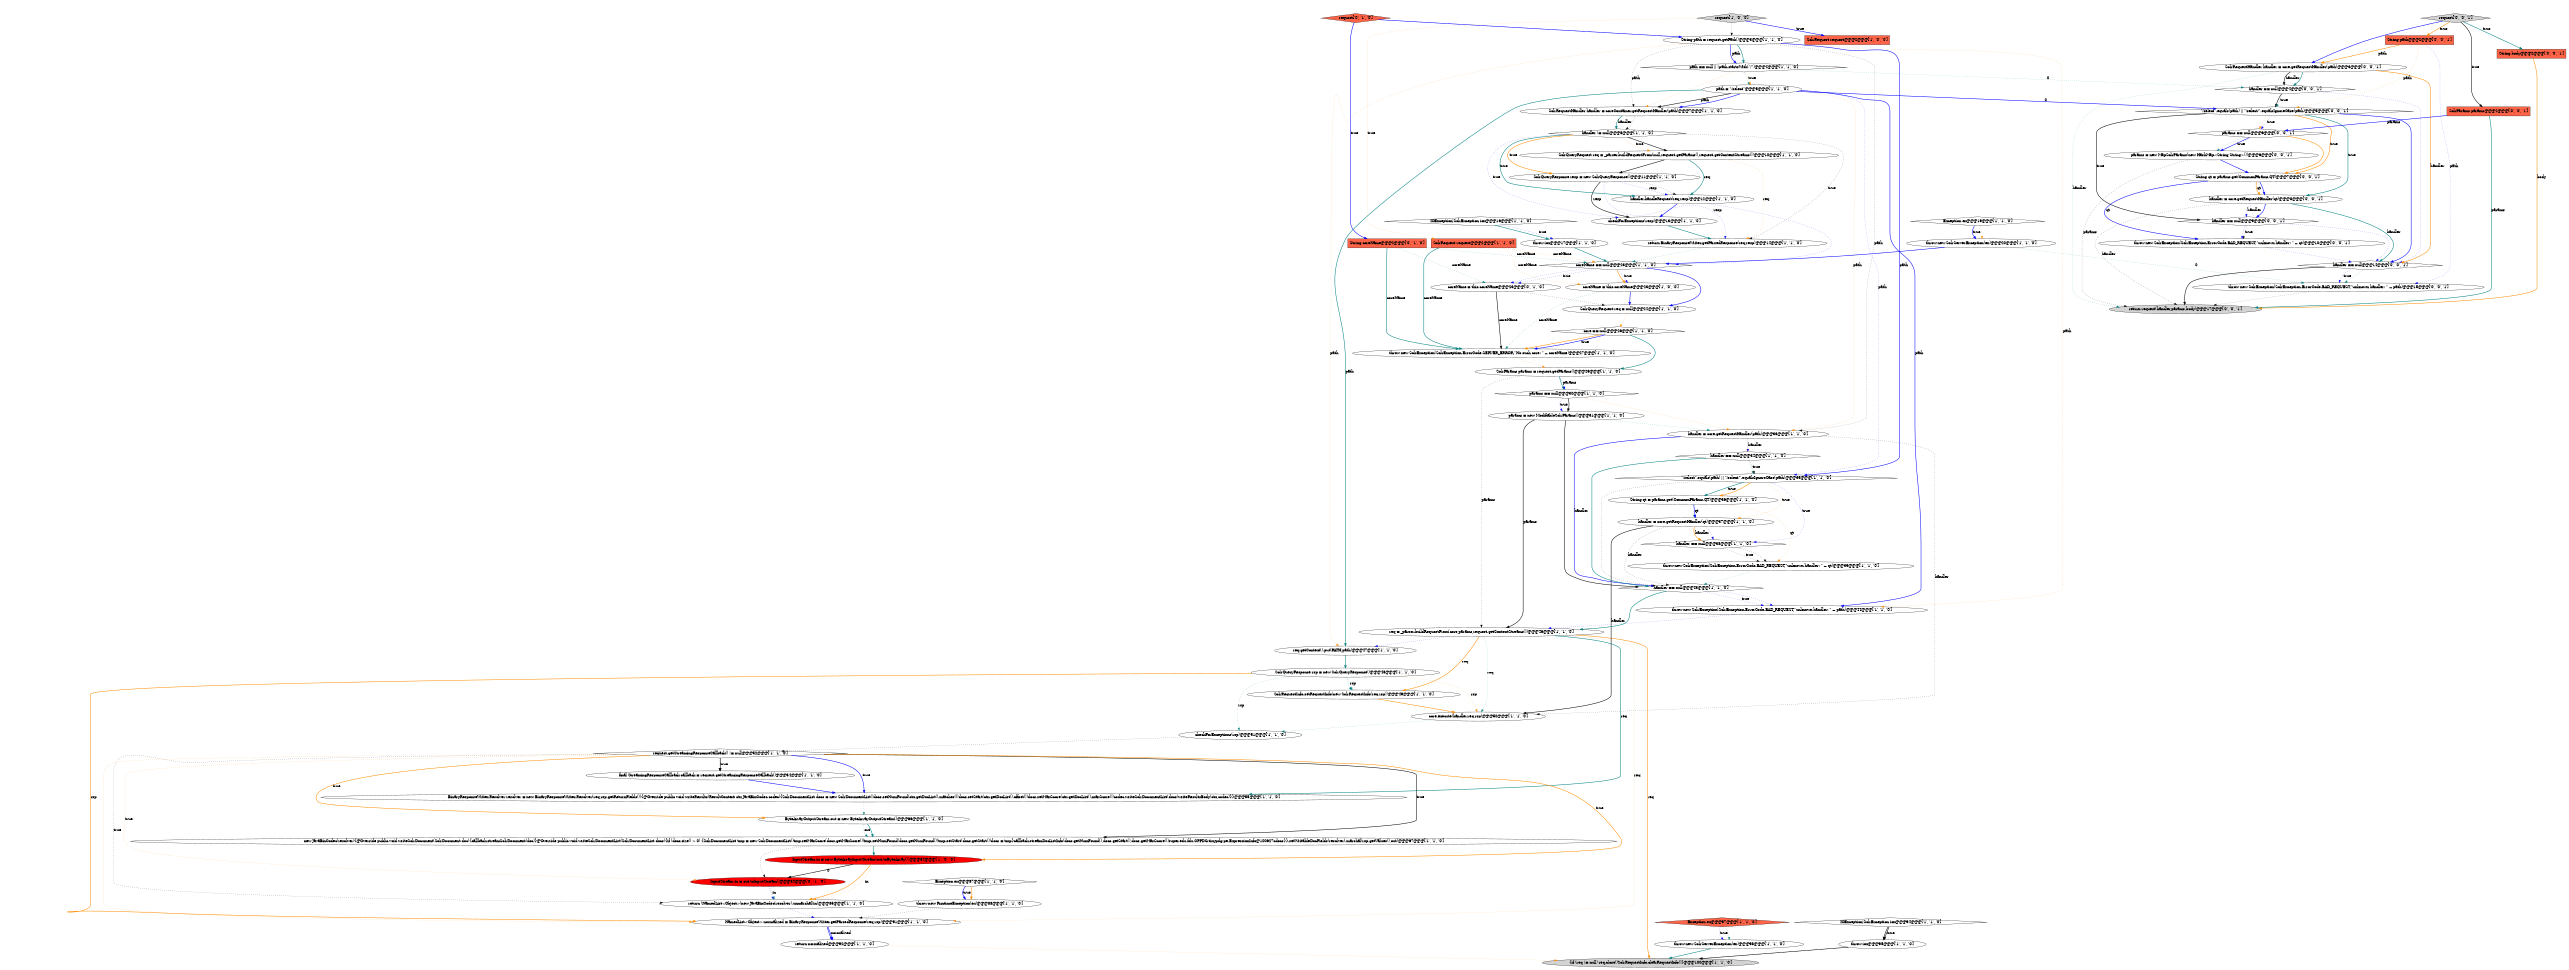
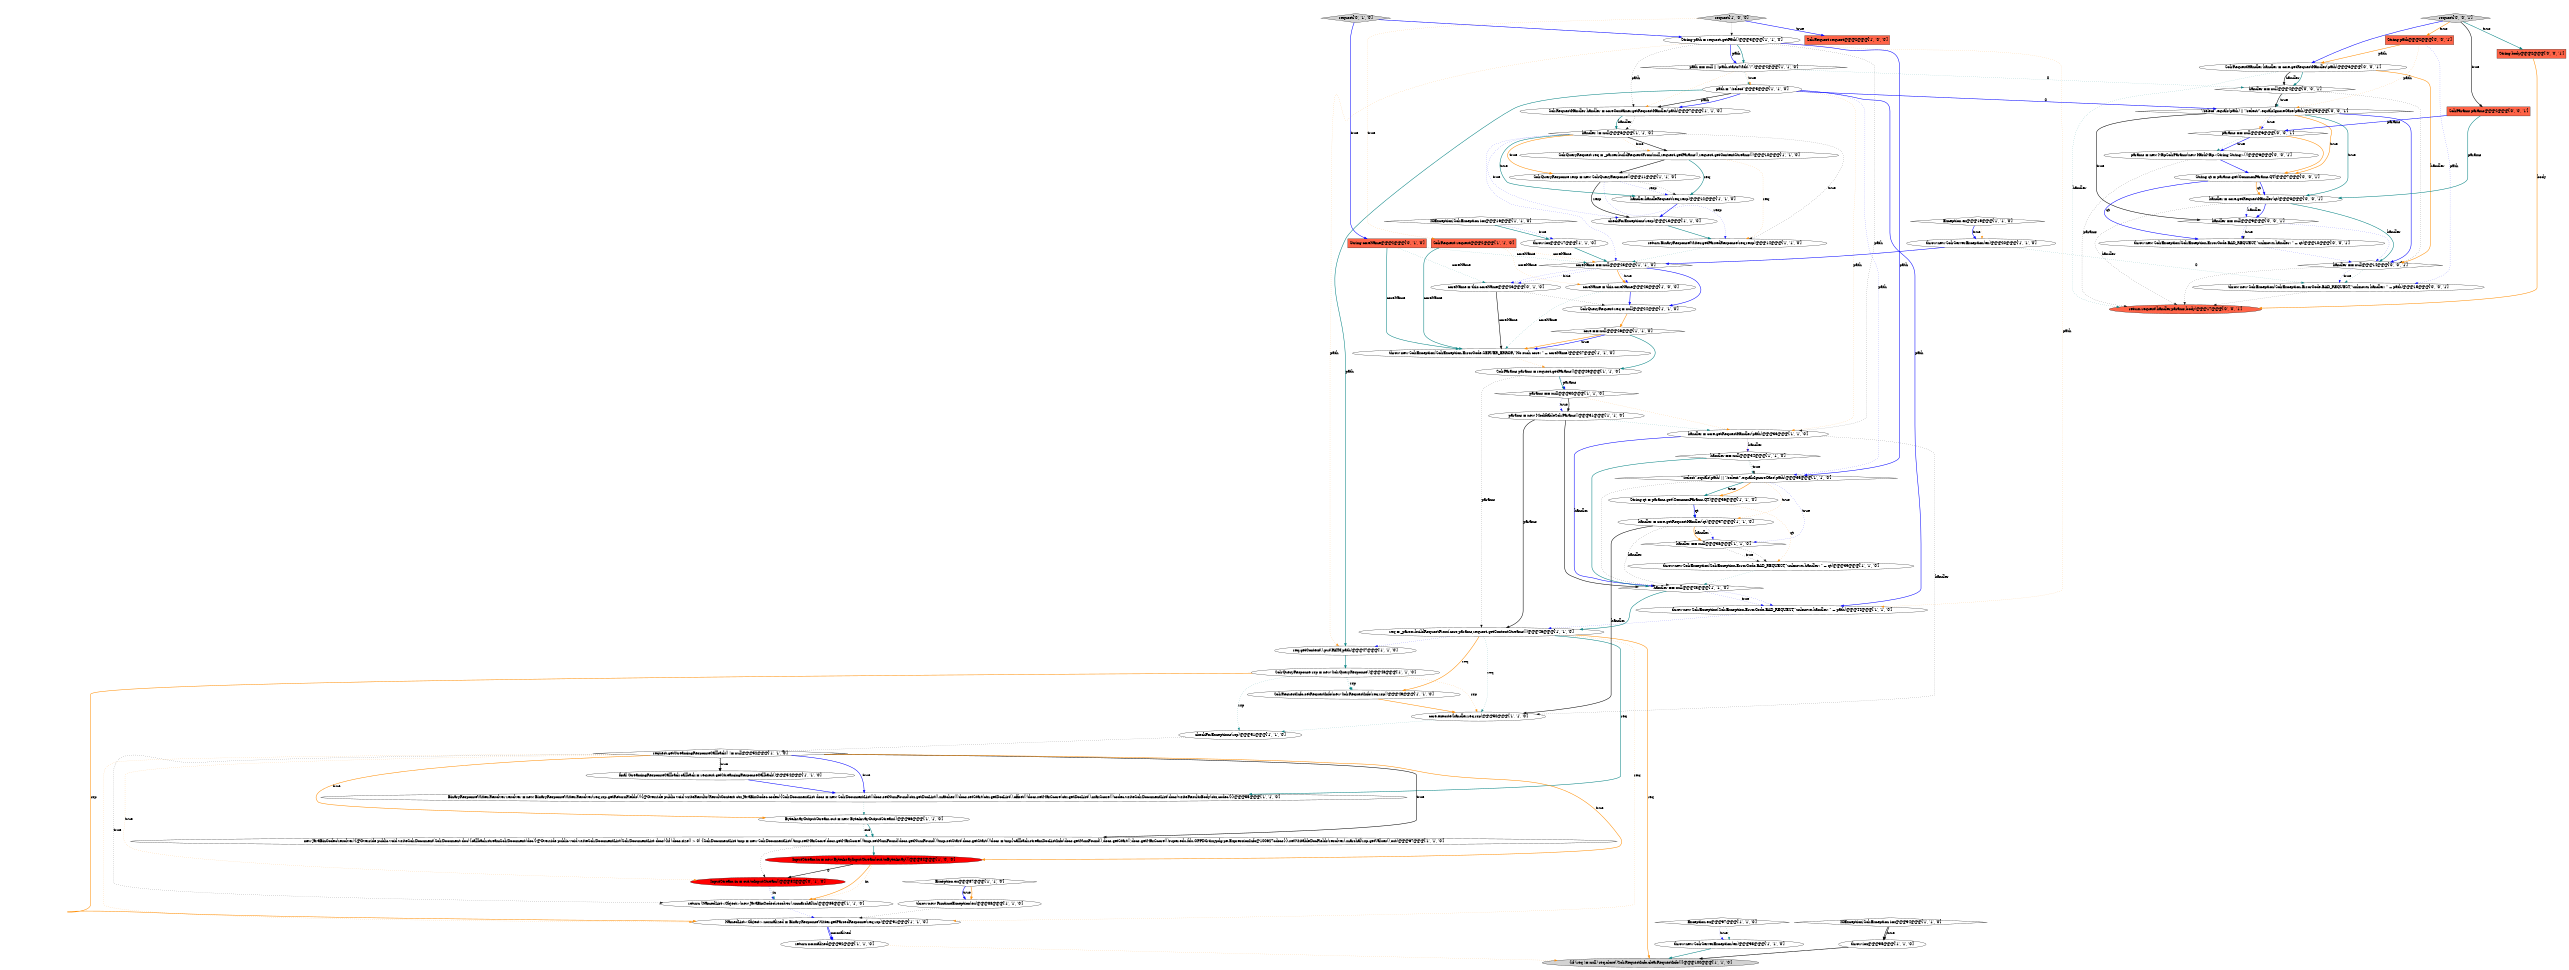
(1356, 18) -> (1356, 18)
(2421, 139) -> (2421, 139)
(1822, 252) -> (1502, 199)
(2247, 272) -> (2247, 272)
(2462, 297) -> (2439, 190)
(2185, 309) -> (2185, 309)
(1624, 319) -> (1624, 319)
(1722, 922) -> (1722, 922)
